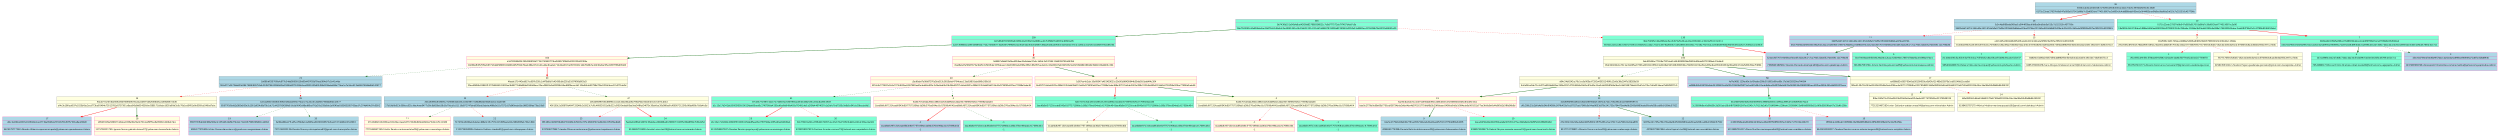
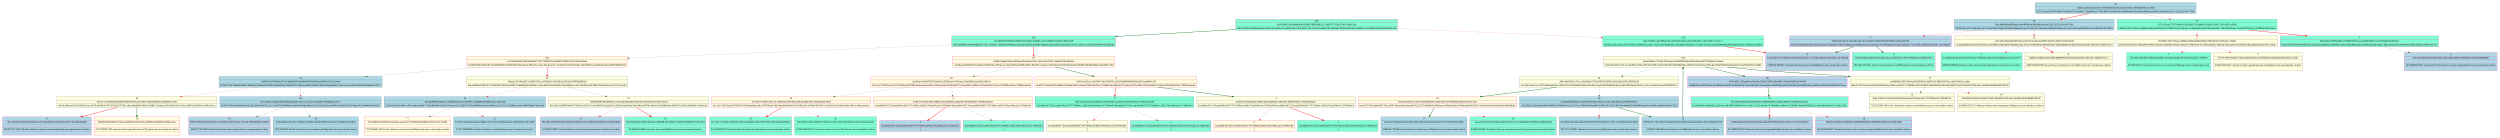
(790, 51) -> (790, 51)
(1683, 51) -> (1683, 93)
(2356, 62) -> none
(791, 102) -> (791, 102)
